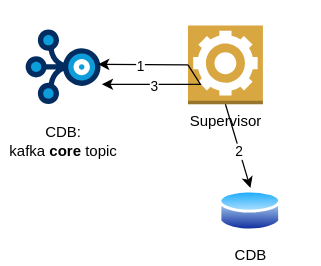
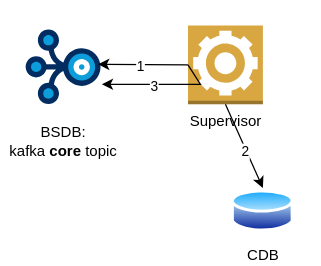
(64, 142) -> (64, 142)
(251, 211) -> (263, 211)
